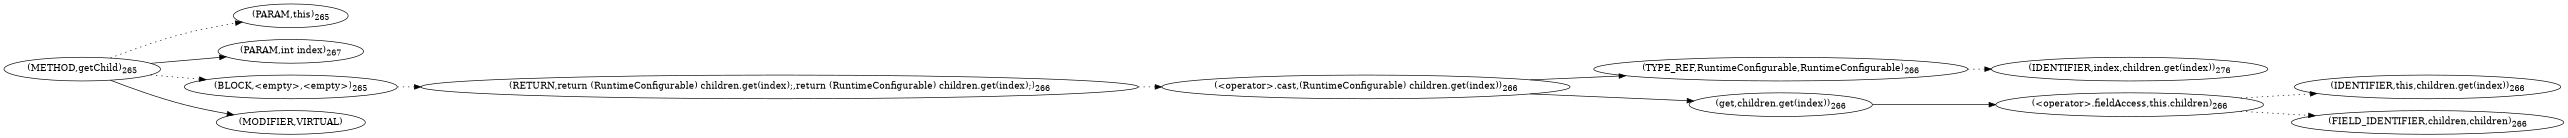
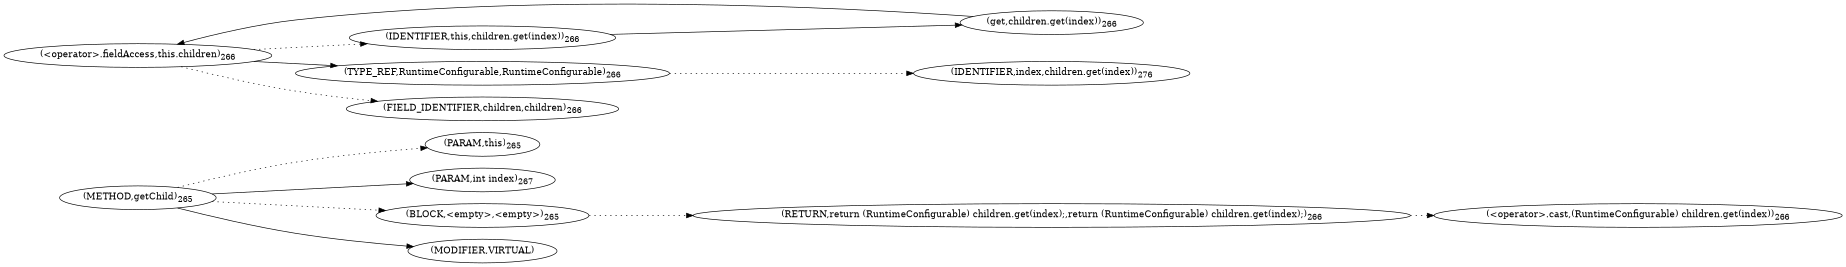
(1575, 78) -> (292, 63)
(1609, 97) -> (783, 30)
